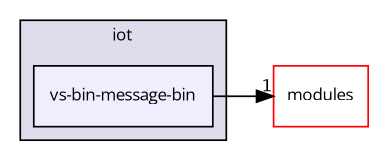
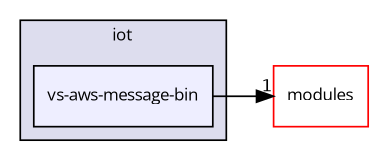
(123, 96) -> (123, 96)
